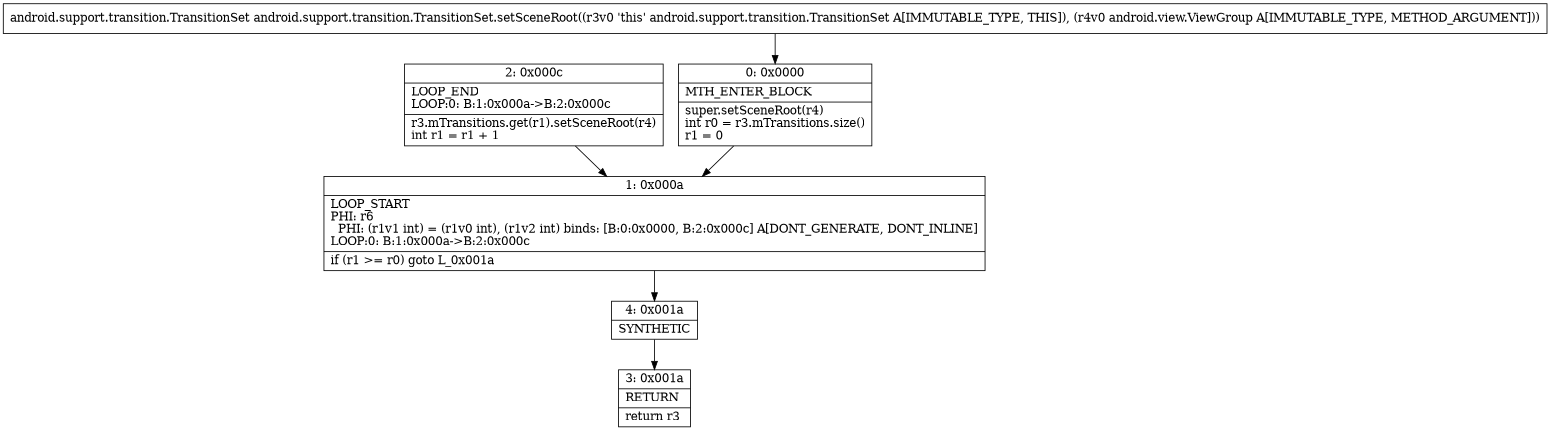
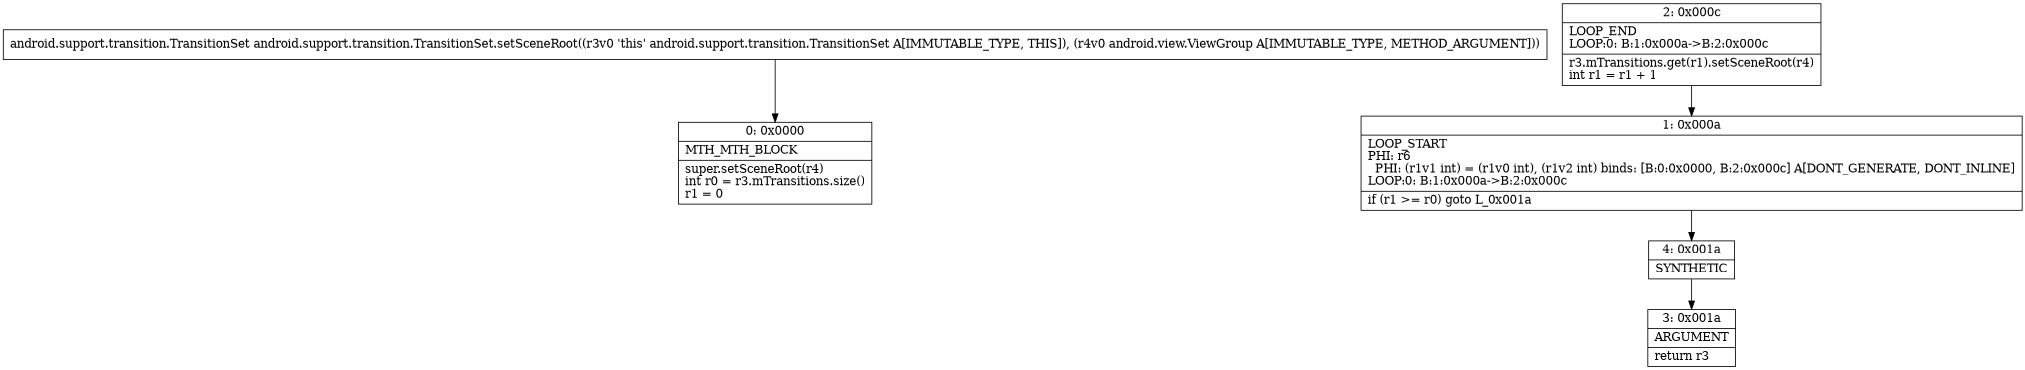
(749, 92) -> (741, 150)
(721, 158) -> none
(652, 398) -> (1692, 338)
